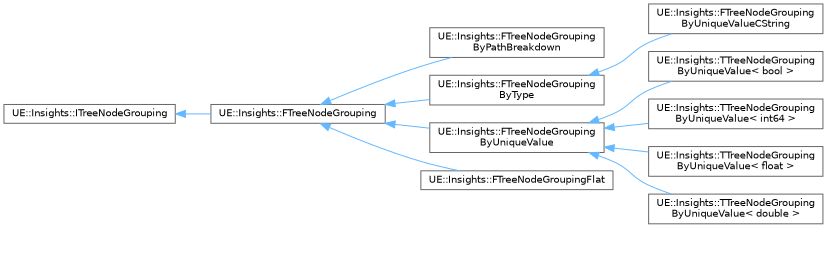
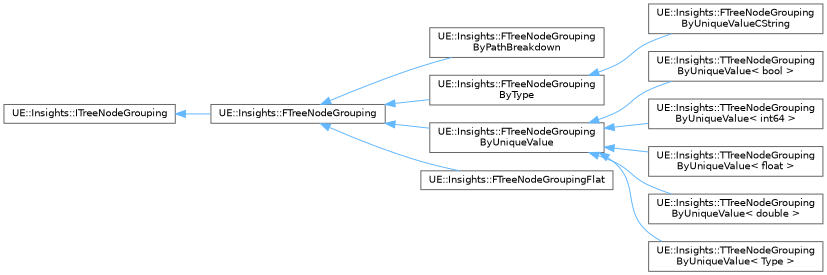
none -> (736, 256)
